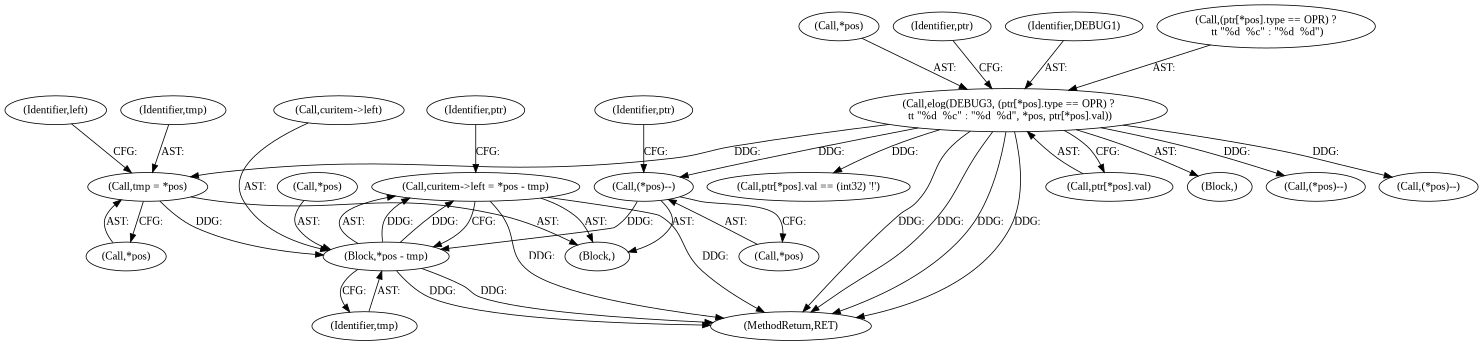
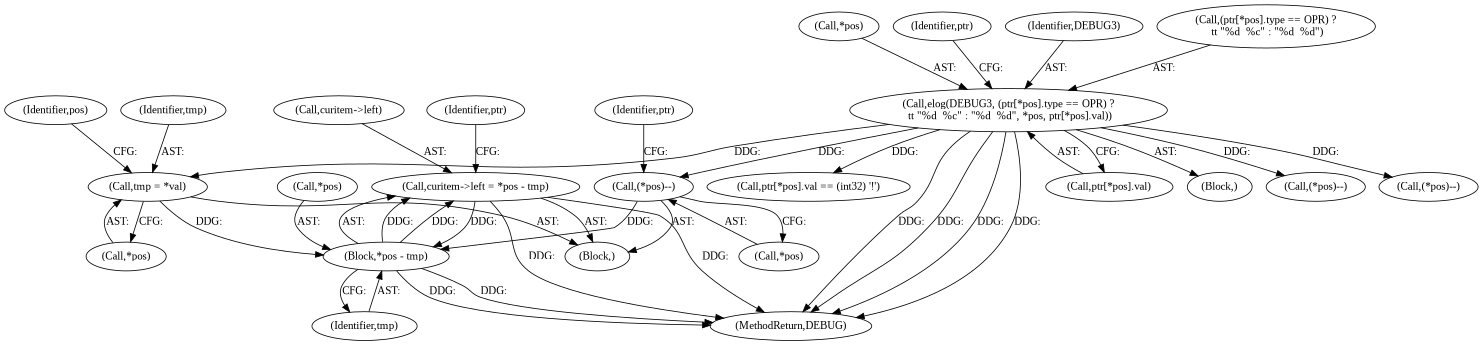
(1074, 26) -> (1074, 26)
(56, 110) -> (56, 110)
(148, 187) -> (148, 187)
(240, 192) -> (403, 146)
(485, 222) -> (485, 222)
(791, 326) -> (791, 326)
